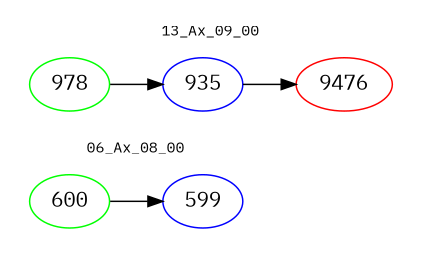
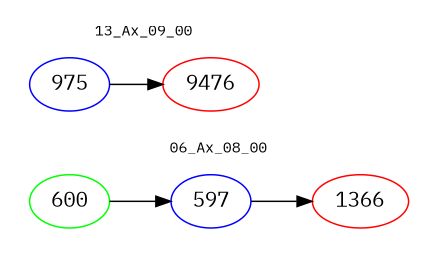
(70, 84) -> none
(203, 84) -> (70, 84)
(203, 201) -> (211, 201)
none -> (361, 201)
